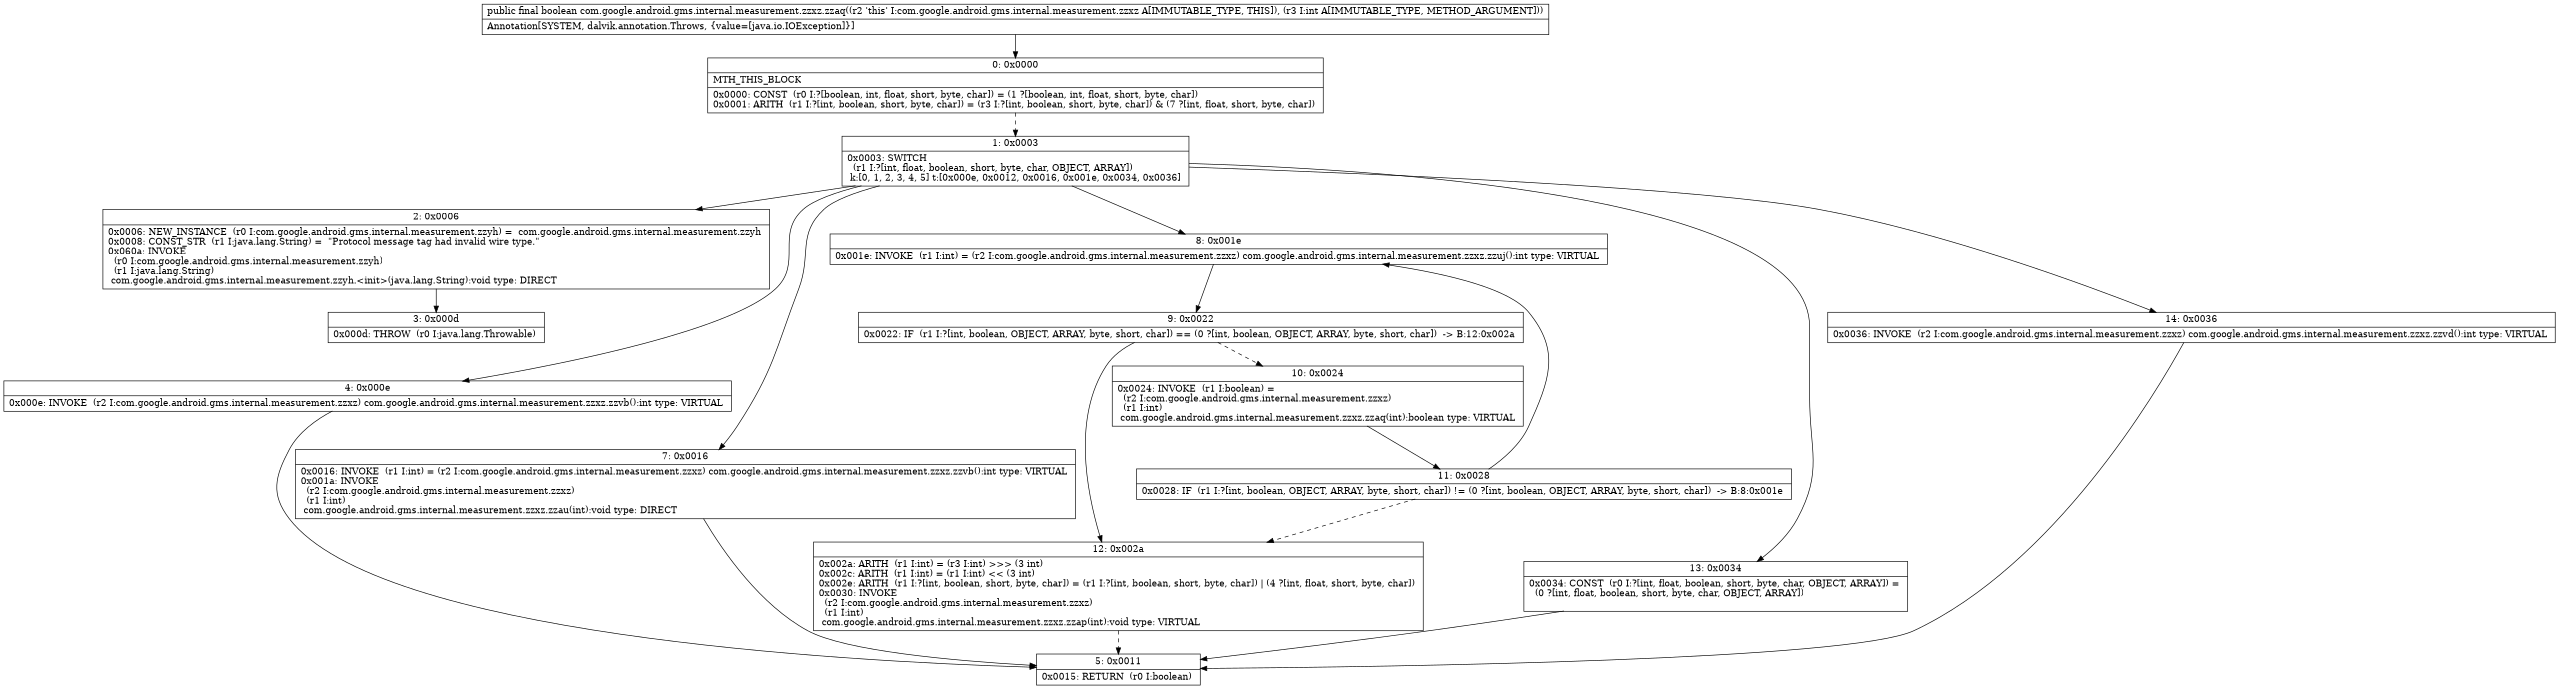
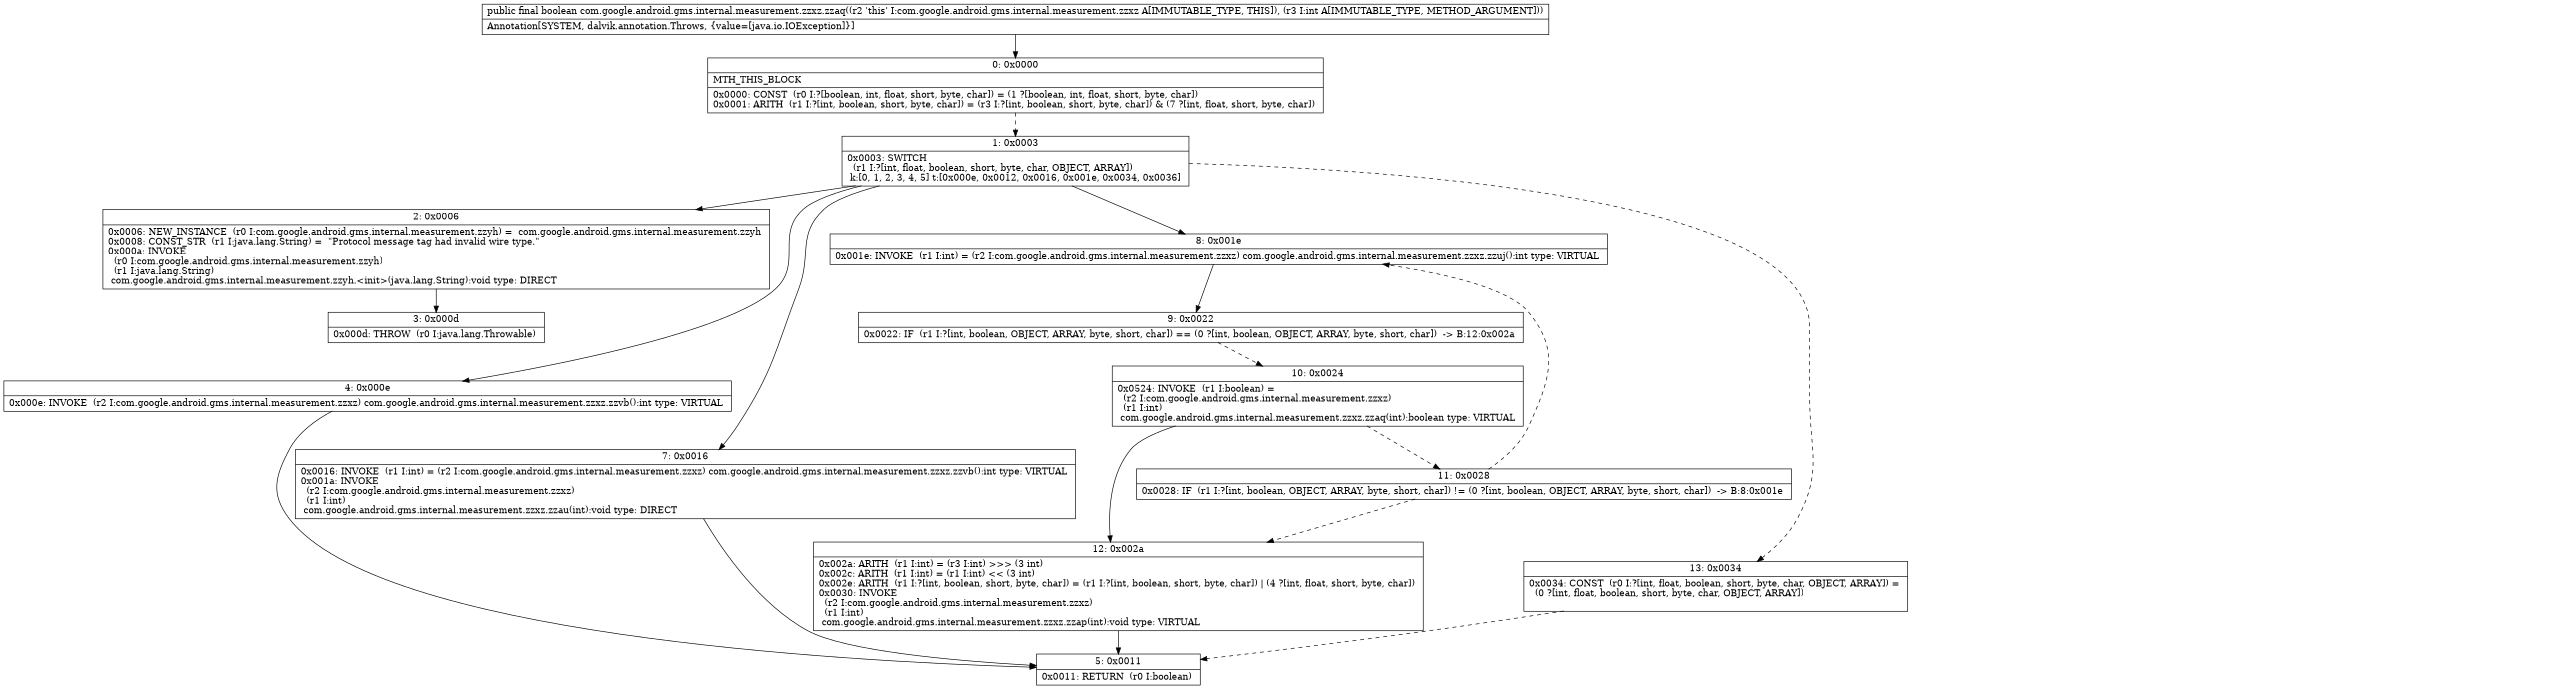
(1645, 214) -> (1645, 214)
(150, 252) -> (150, 252)
(1538, 326) -> (1538, 326)
(2191, 327) -> none
(1198, 389) -> (1198, 389)
(1086, 431) -> (1120, 466)
(1401, 446) -> (1401, 446)
(1386, 637) -> (1386, 637)
(1118, 639) -> (1118, 639)
(1118, 677) -> (1118, 677)
